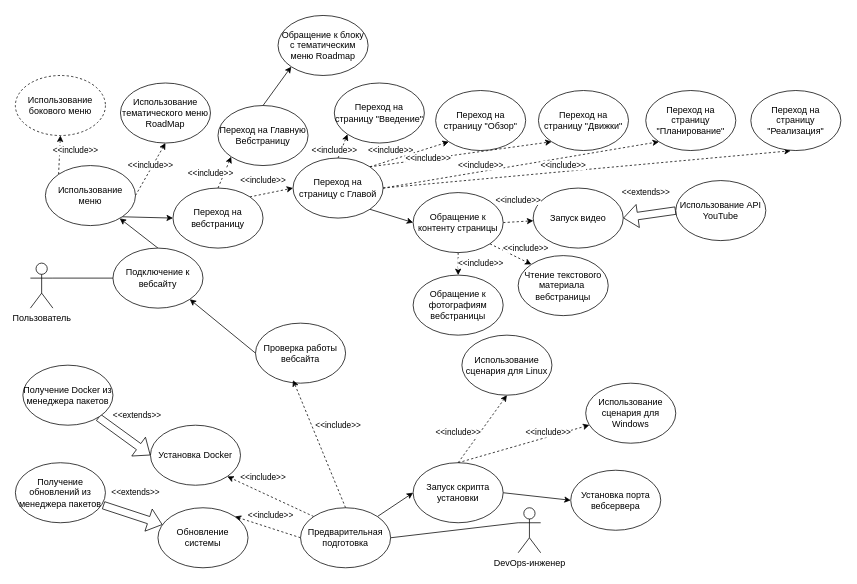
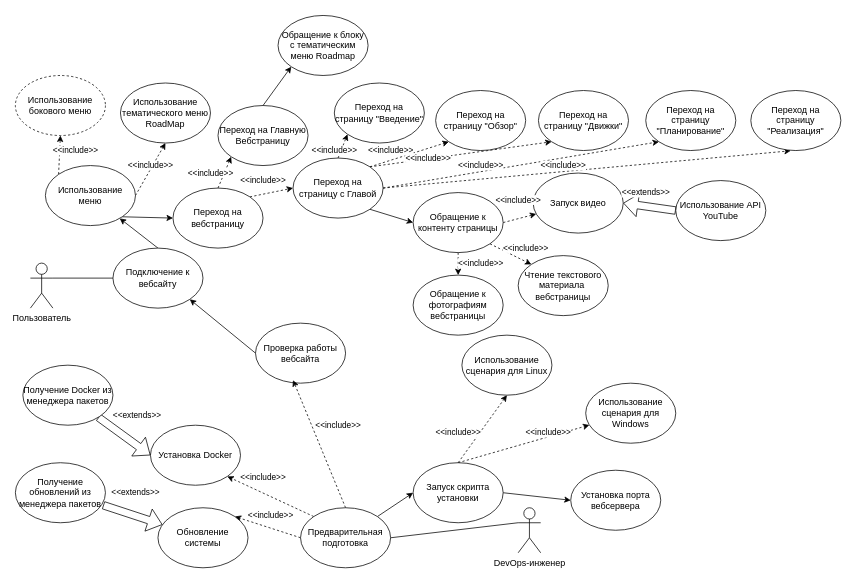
(578, 218) -> (578, 203)
